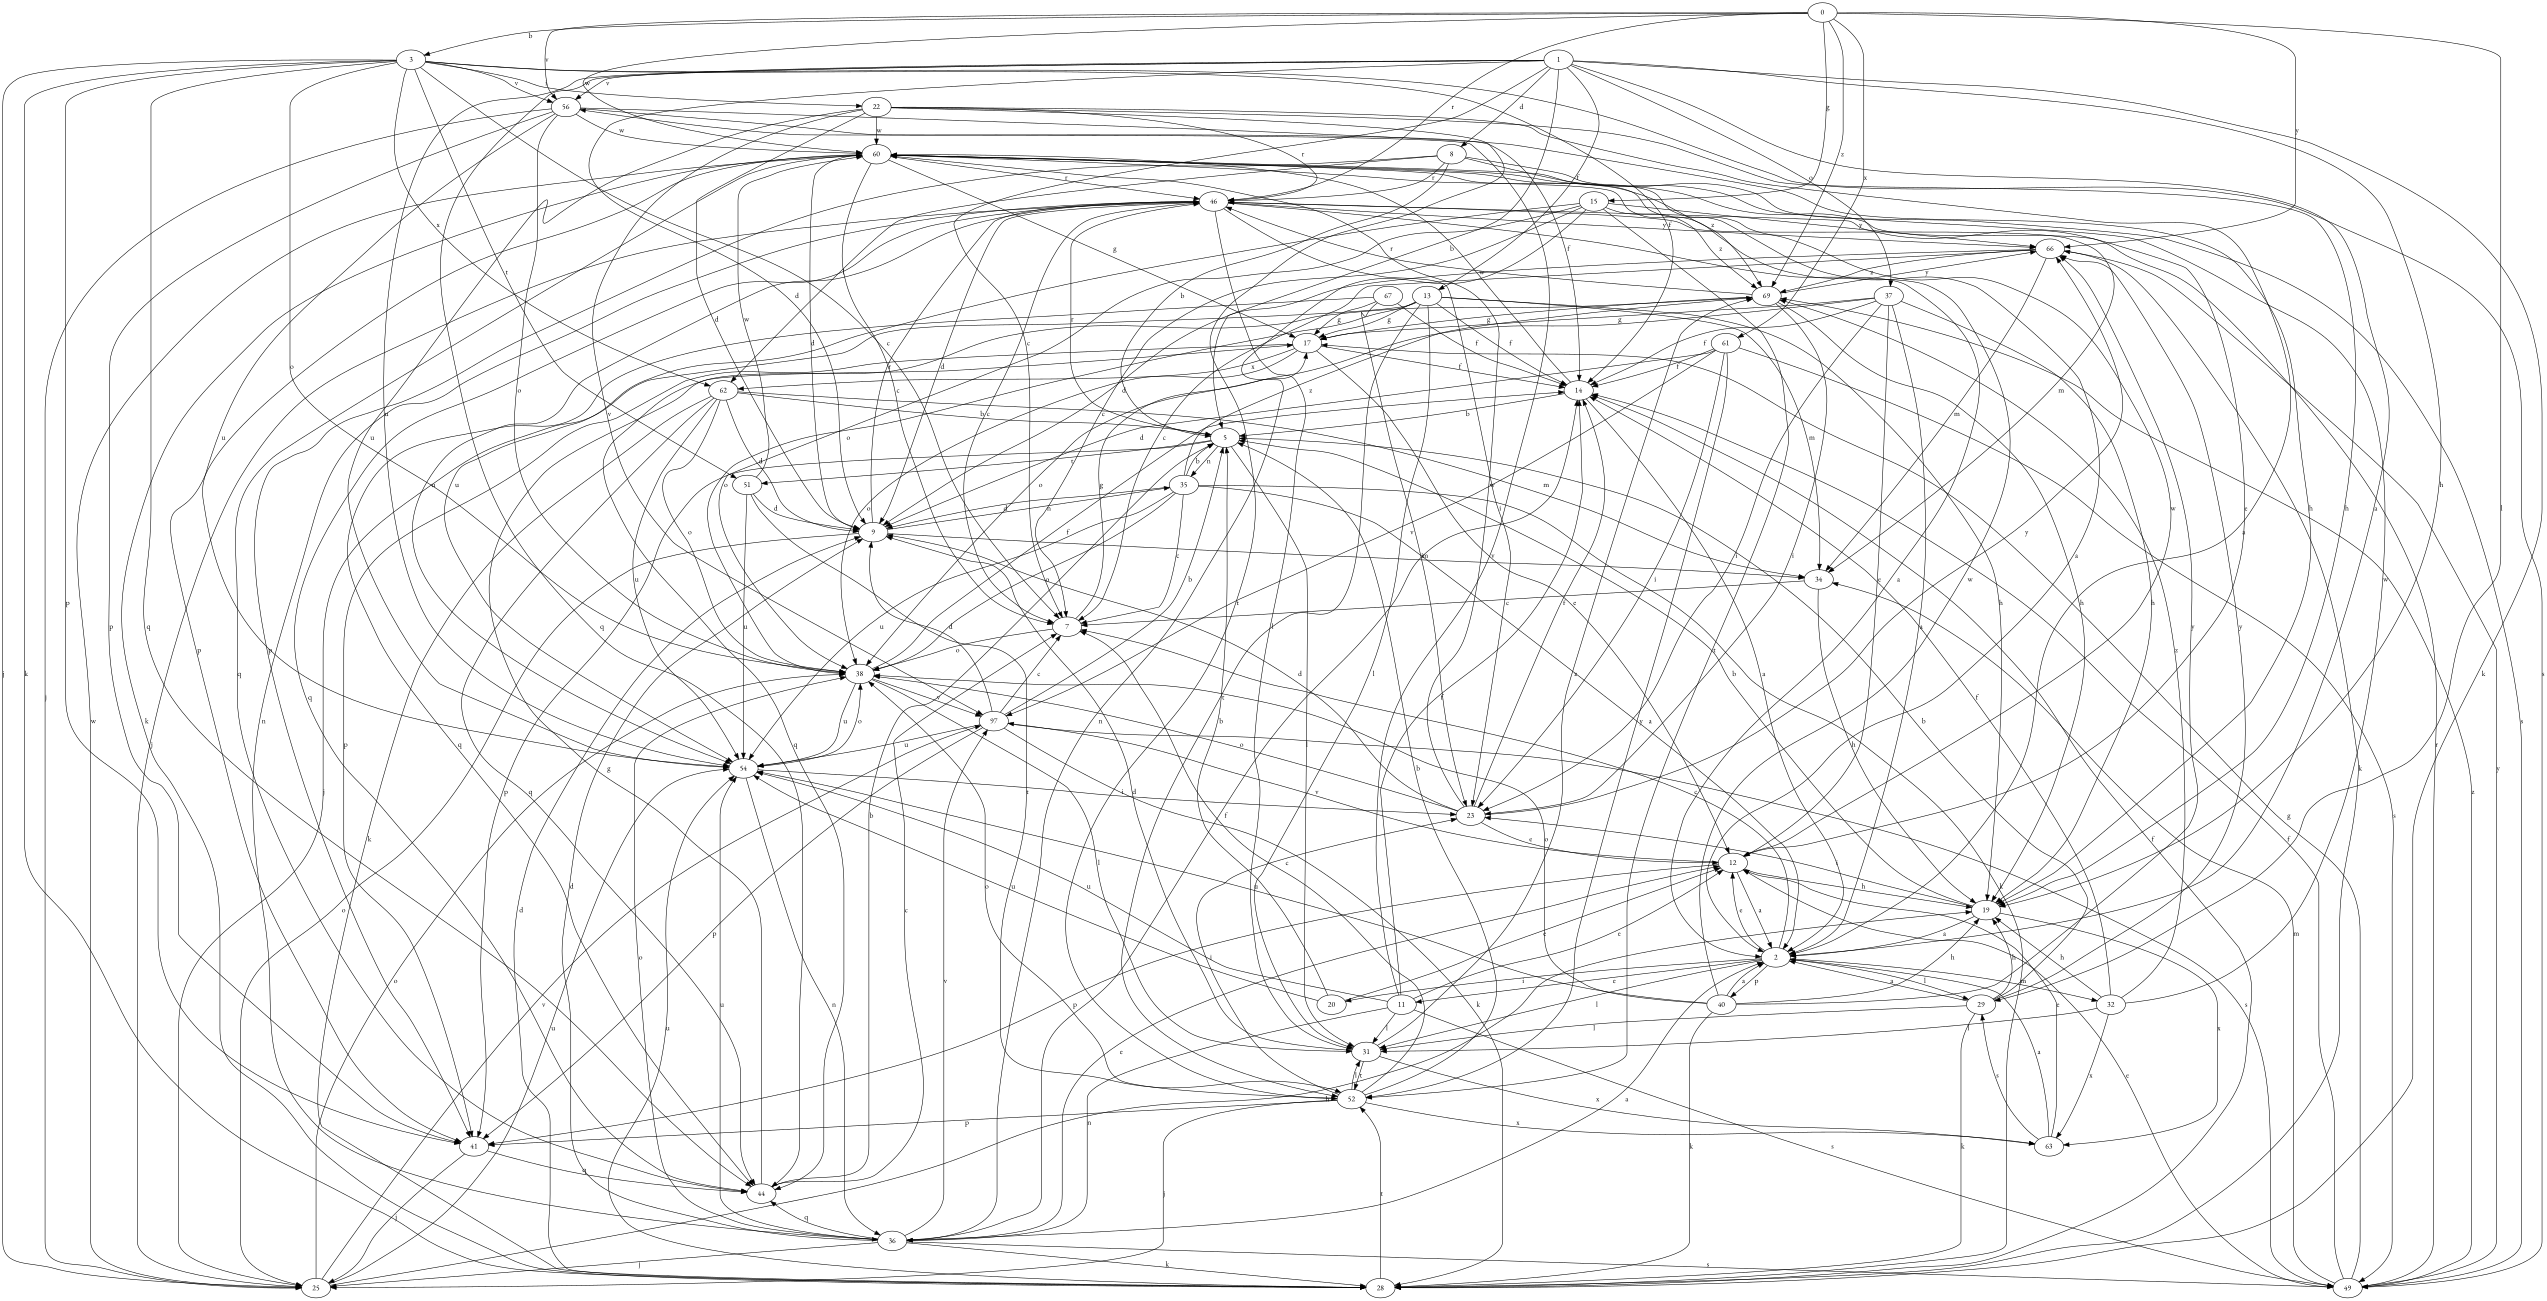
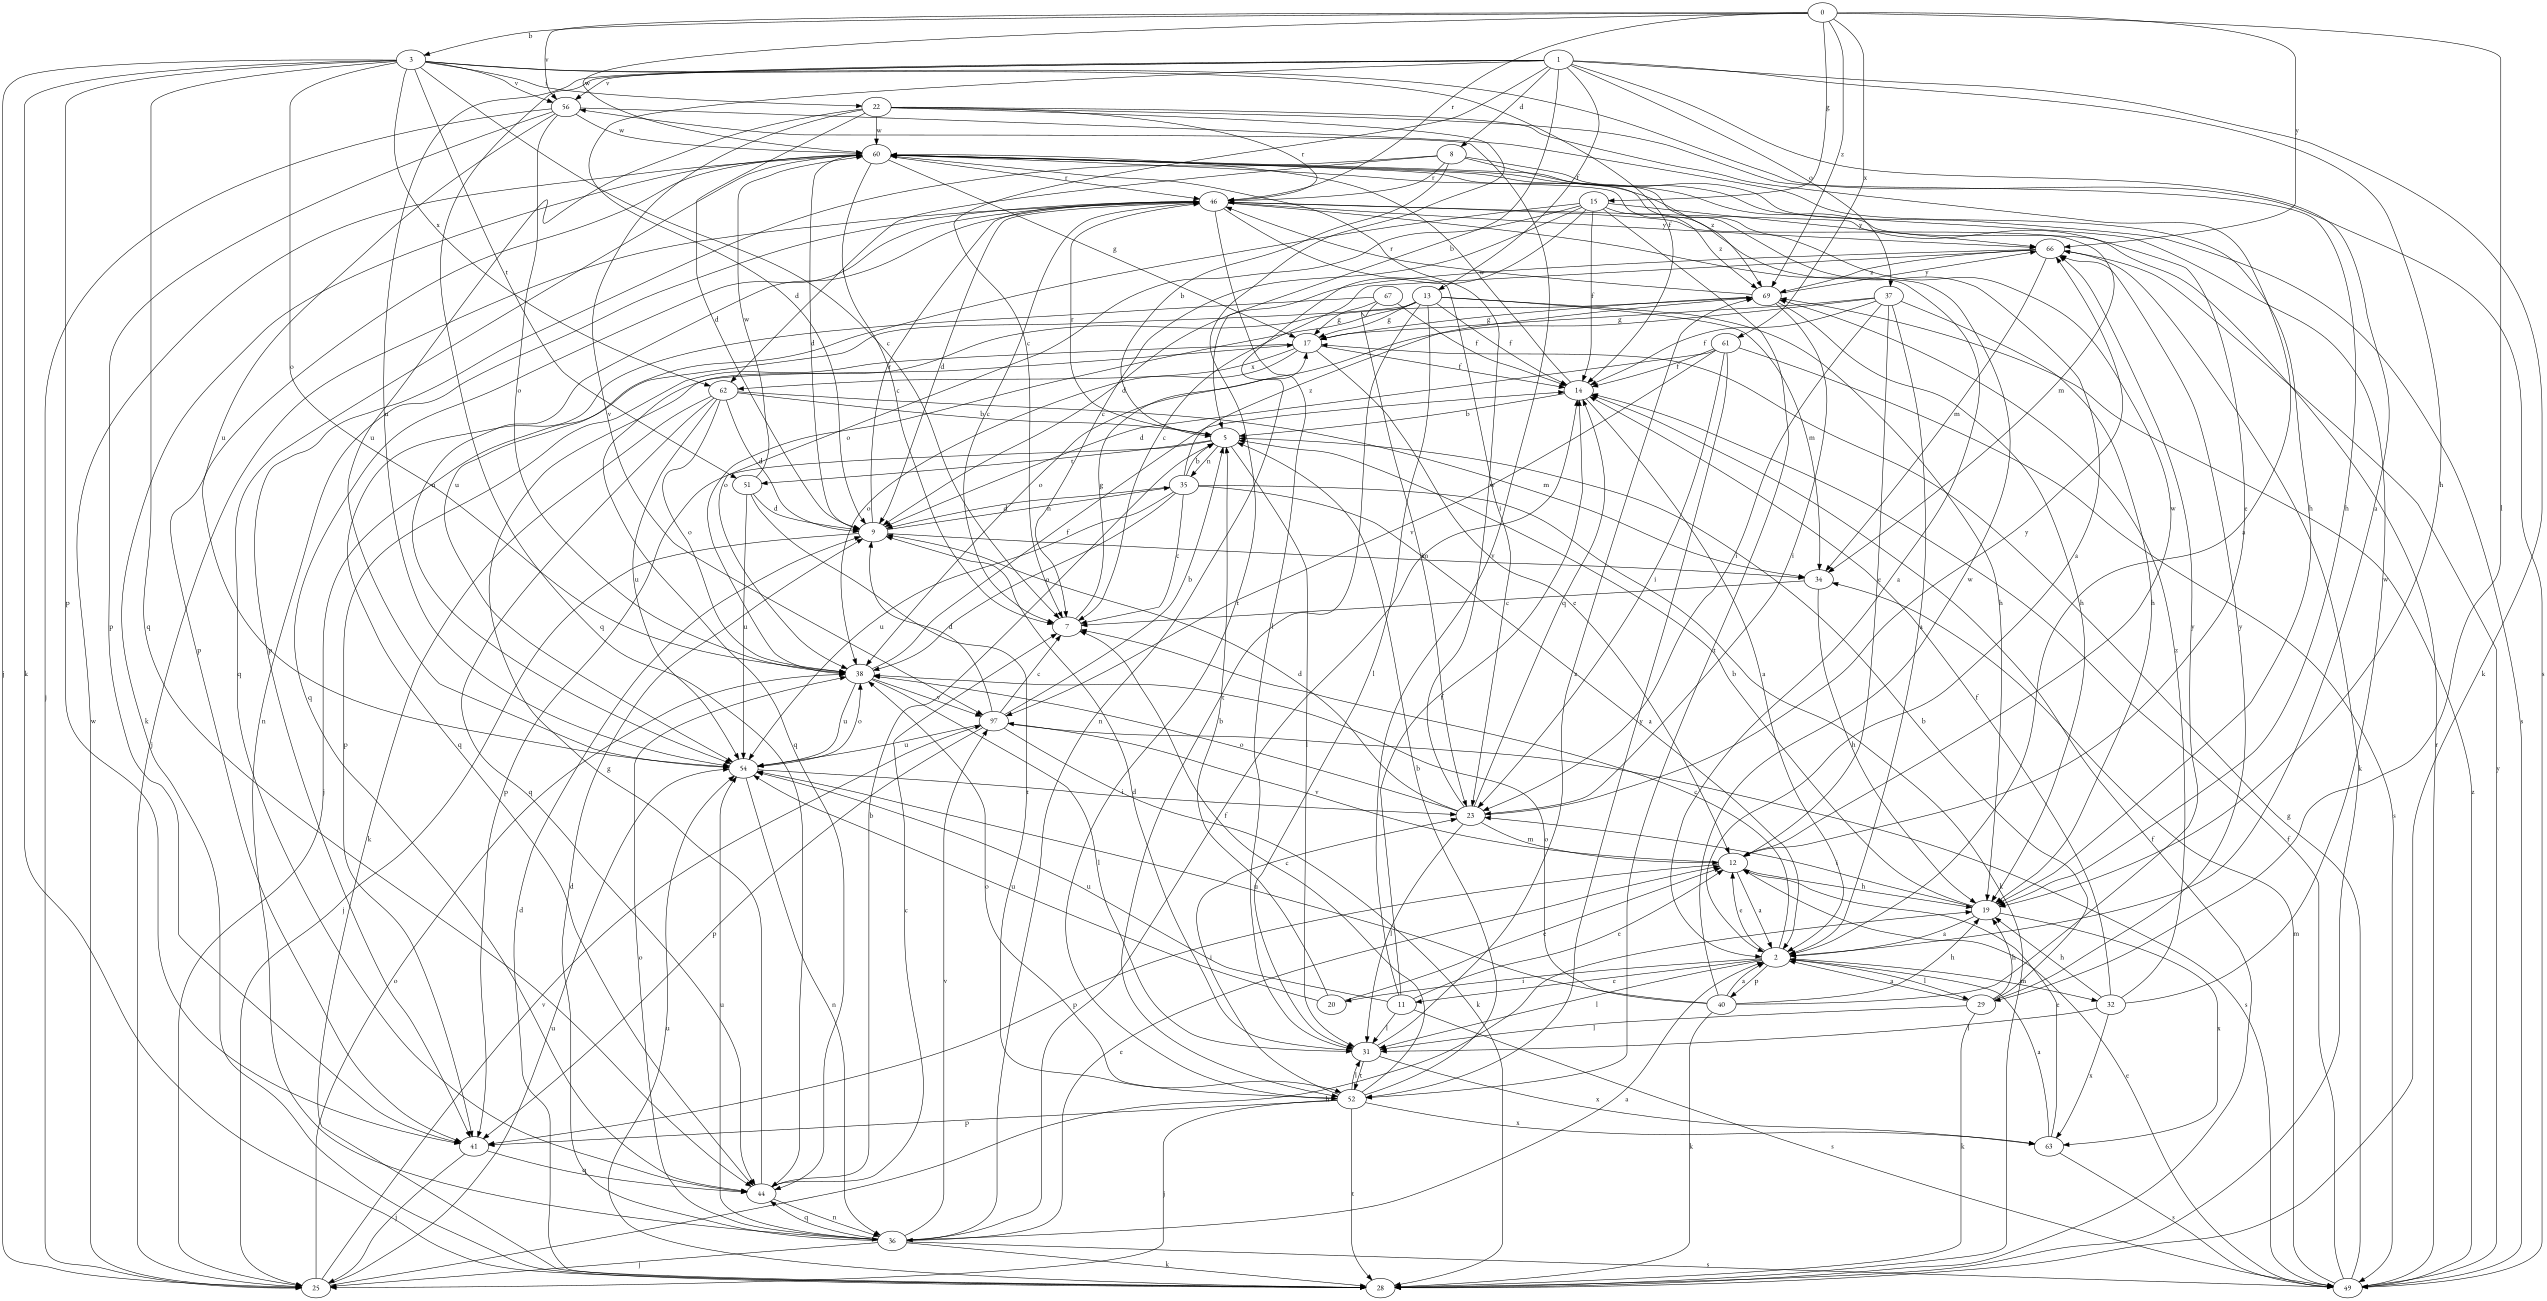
(1165, 135) -> (1591, 294)
(1564, 603) -> (1564, 603)
(956, 646) -> none
(1531, 839) -> (1531, 839)
(344, 910) -> (344, 910)
none -> (1397, 916)
(1999, 1086) -> (2190, 1232)
(1096, 1088) -> (823, 1218)
(1380, 1193) -> (1352, 1195)
